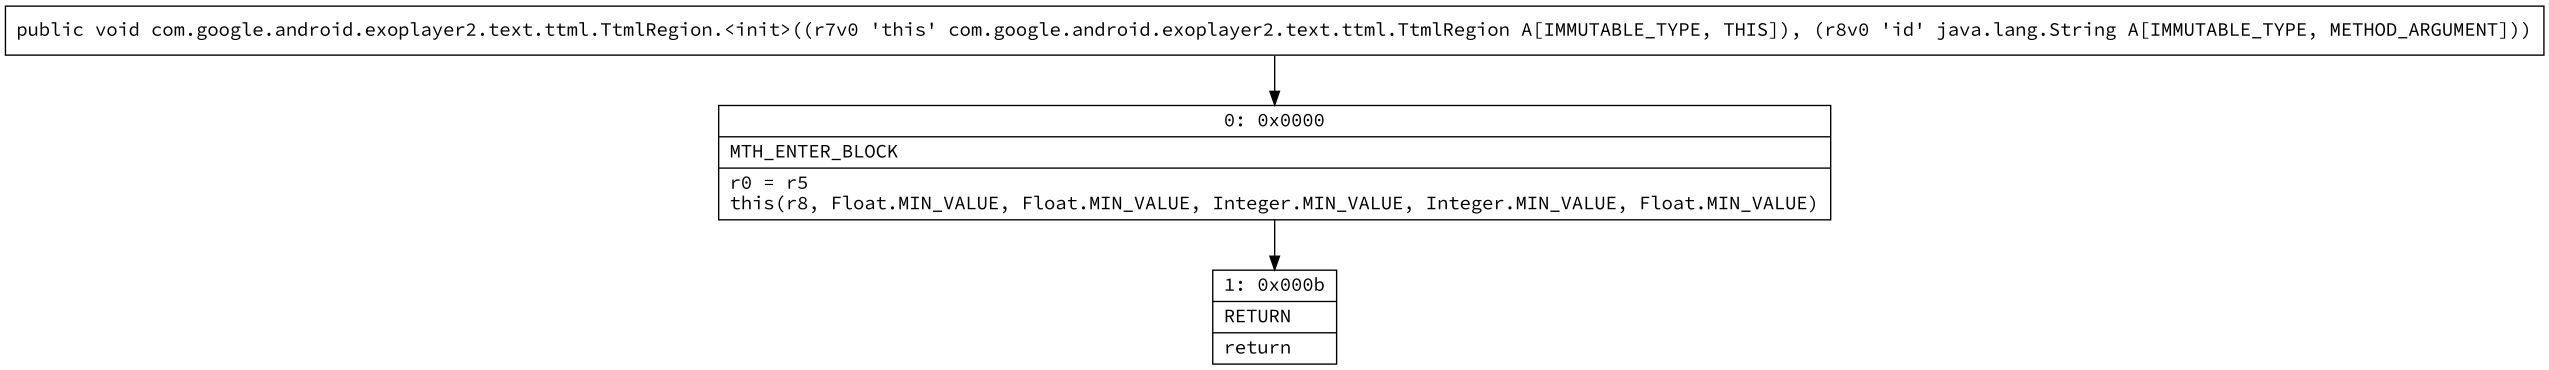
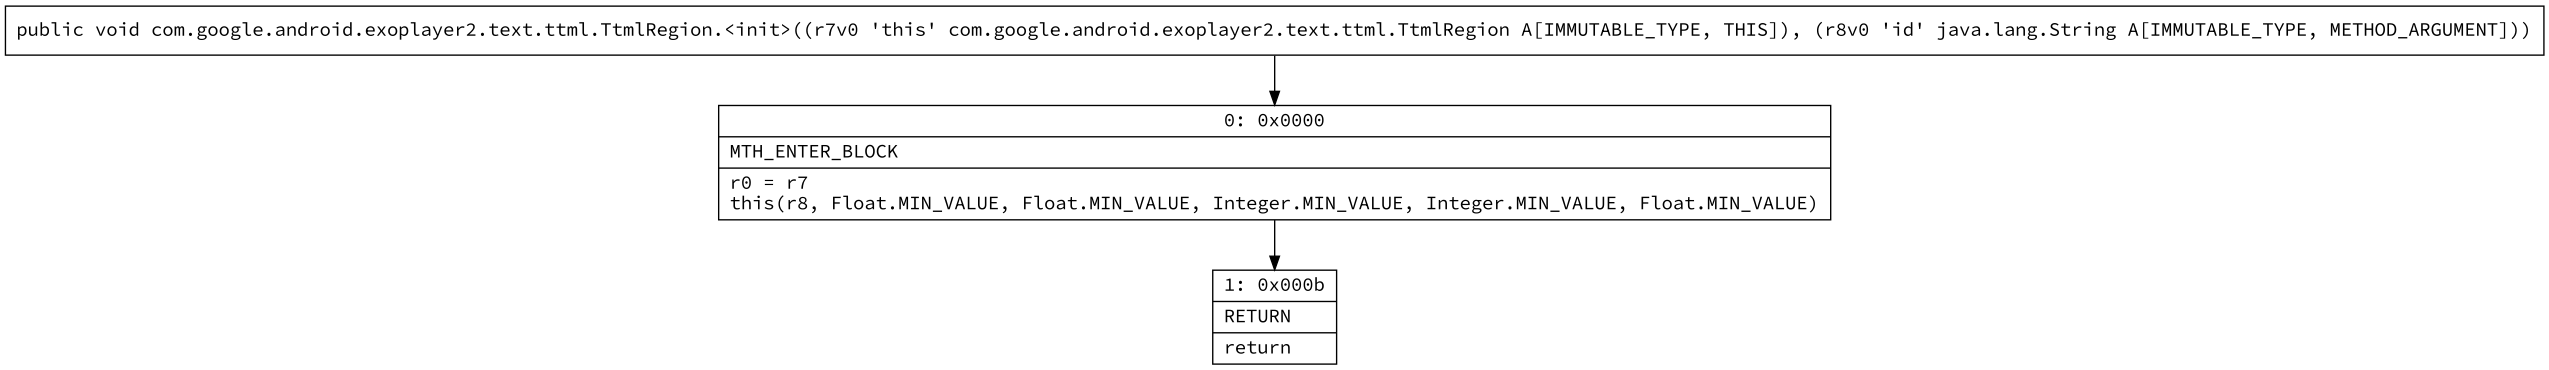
(769, 183) -> (769, 183)
